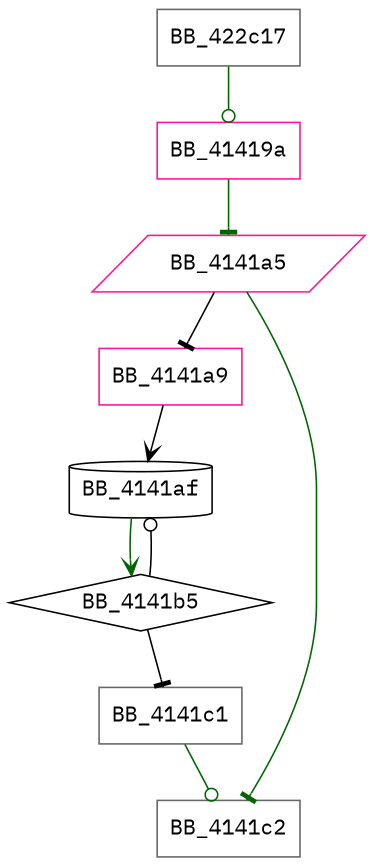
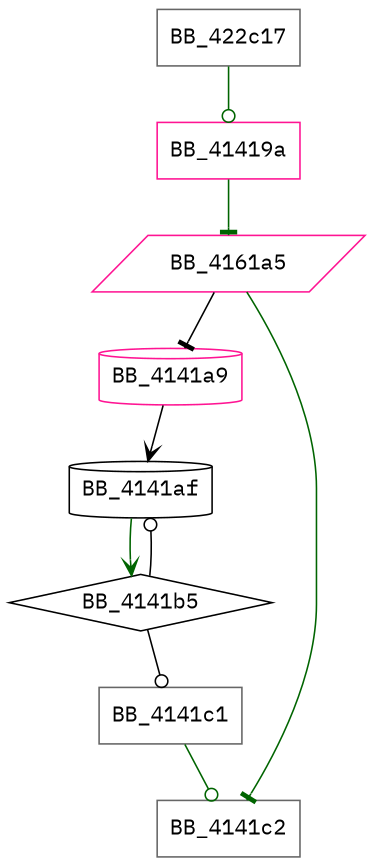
(229, 264) -> (229, 264)
(171, 377) -> (171, 377)
(154, 655) -> (154, 652)
